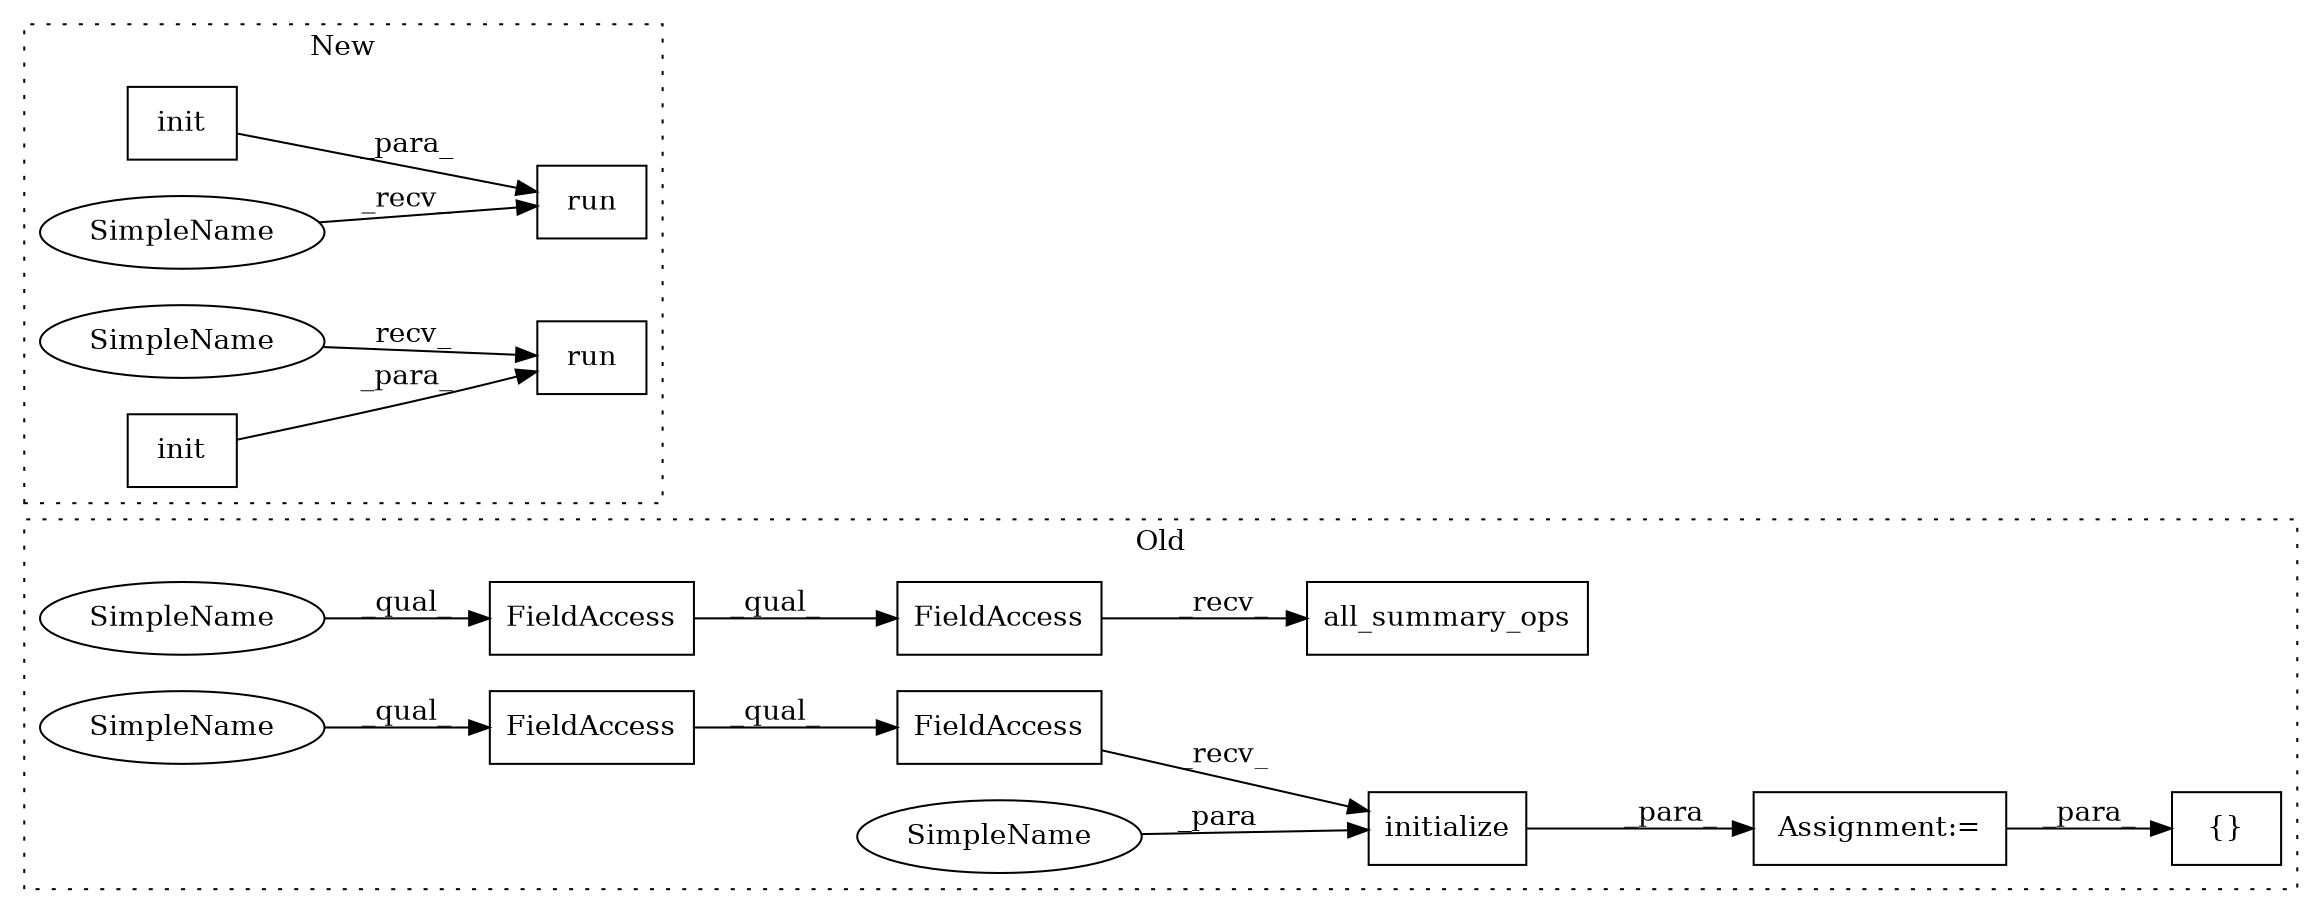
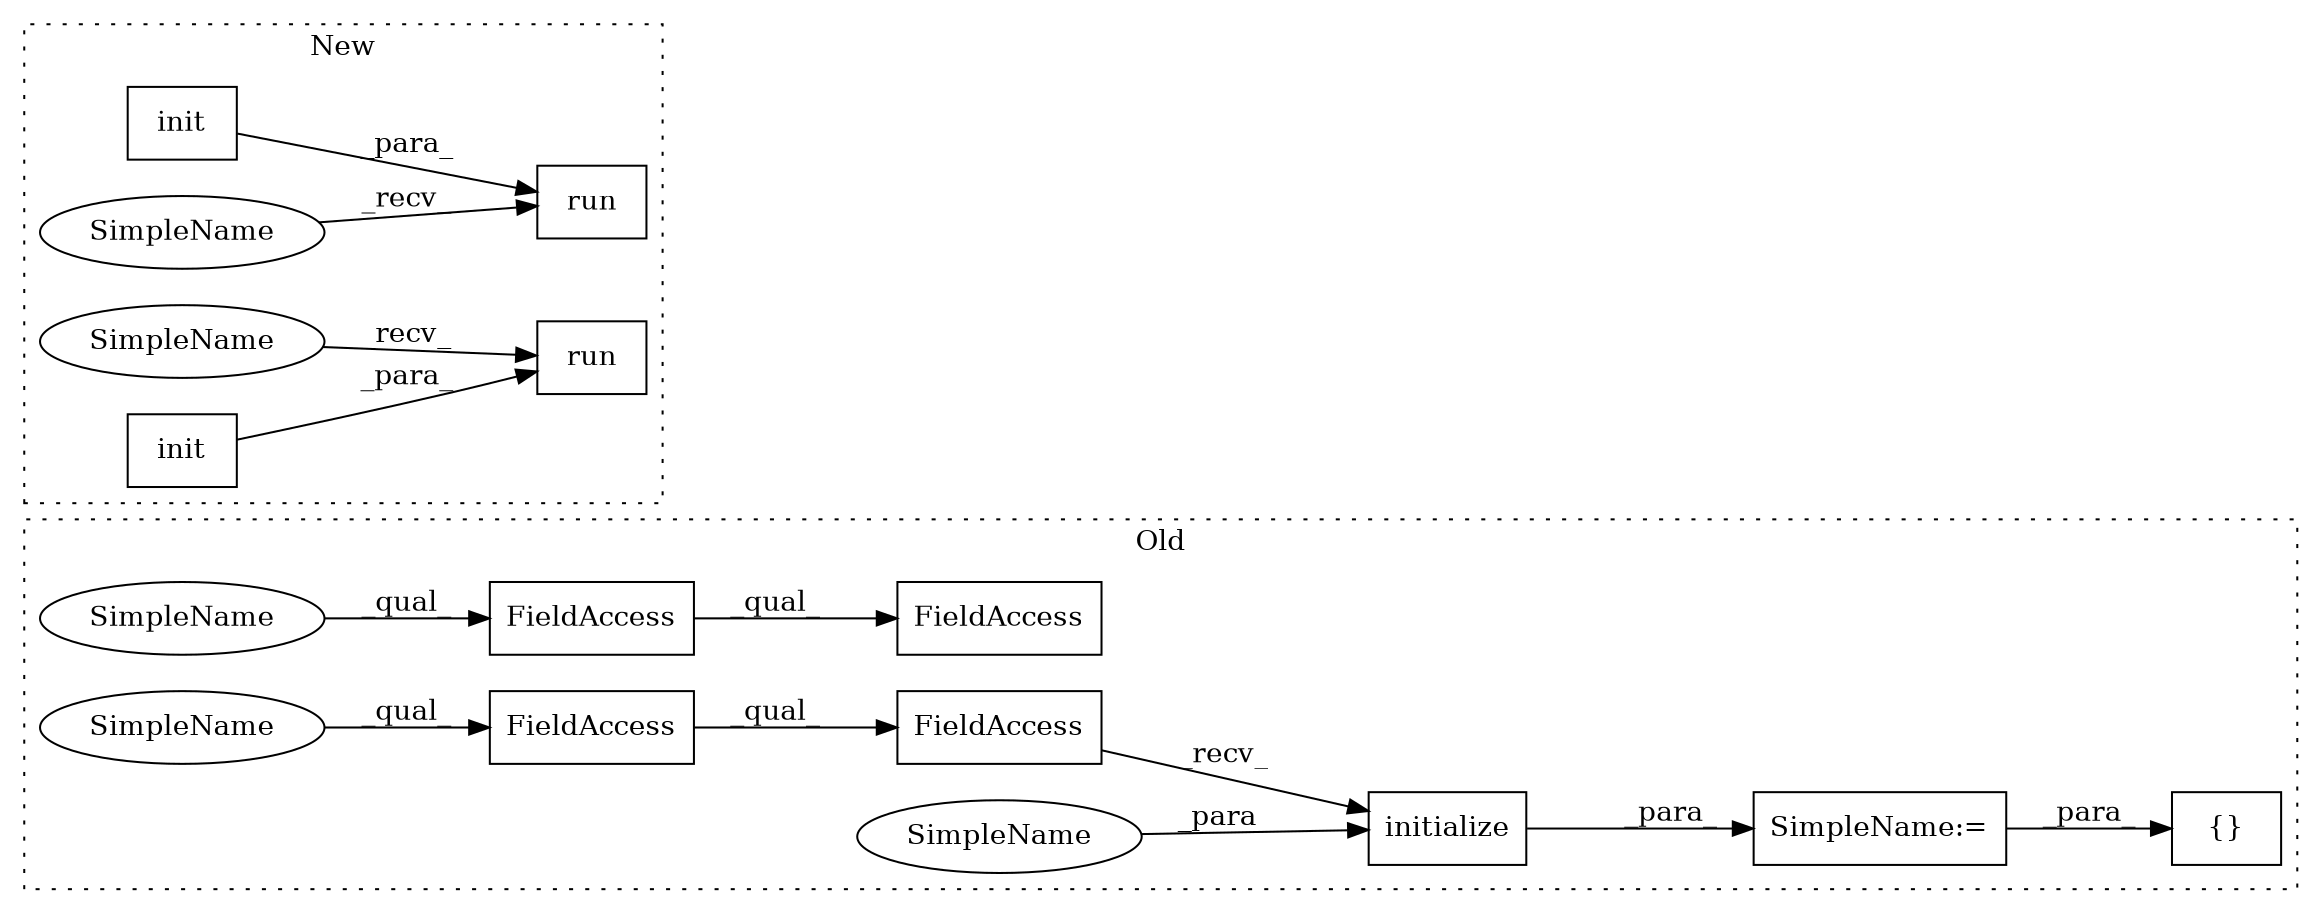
(1447, 618) -> none
(1880, 829) -> (1880, 829)
